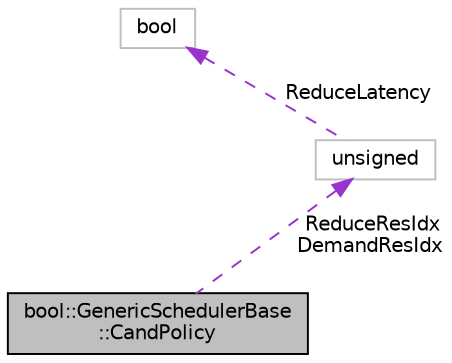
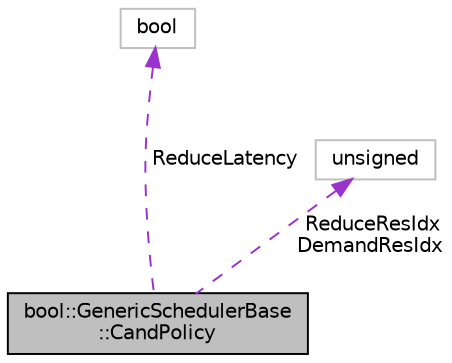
(276, 99) -> (145, 181)
